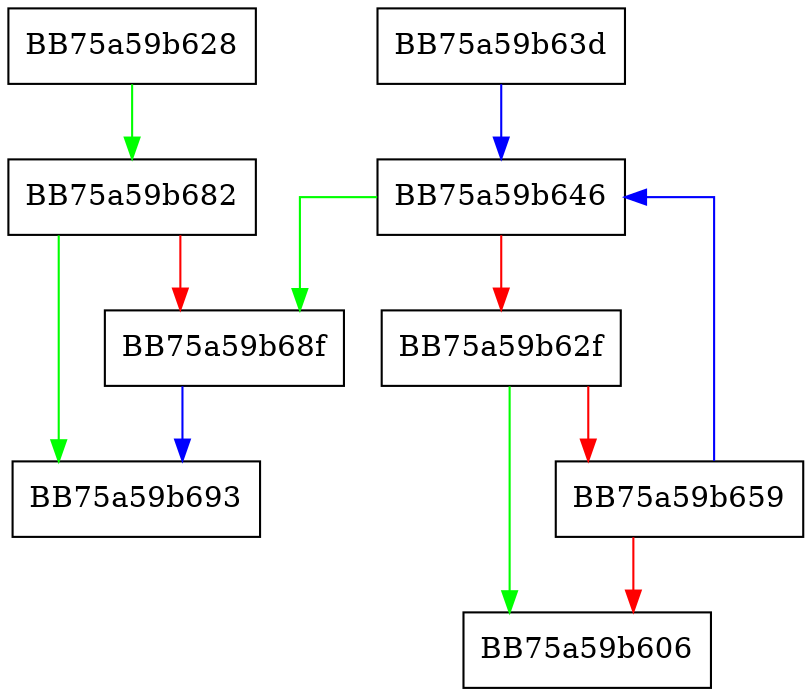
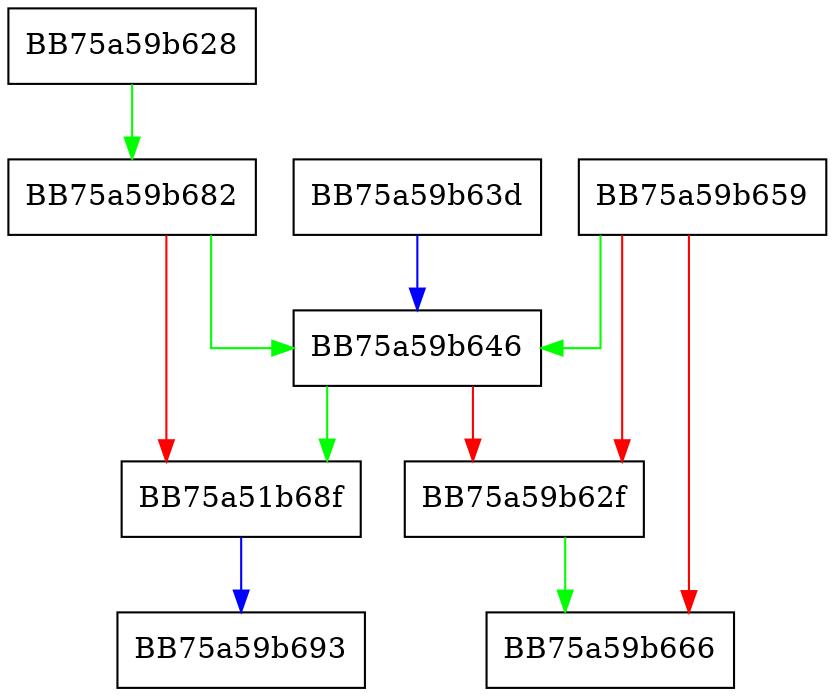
(714, 295) -> (600, 311)
(59, 338) -> (211, 322)
(224, 348) -> (241, 499)
(588, 413) -> (622, 338)
(587, 650) -> (610, 650)
